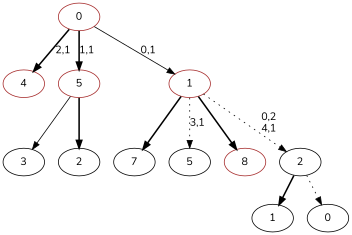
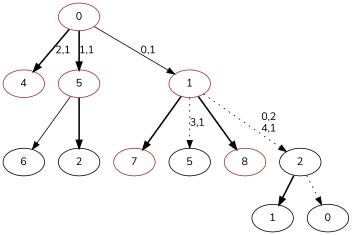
(24, 162) -> (24, 162)
(134, 162) -> (134, 162)
